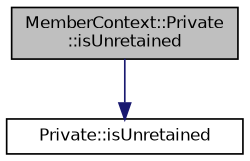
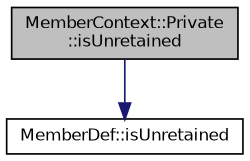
(125, 136) -> (125, 136)
